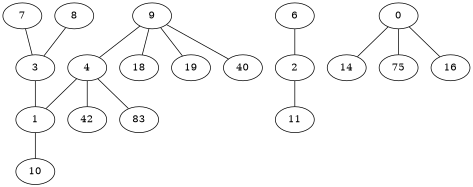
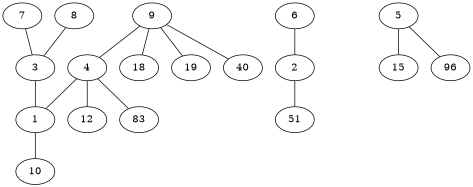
(399, 16) -> (399, 16)
(347, 68) -> none
(399, 68) -> (399, 68)
(451, 68) -> (451, 68)
(87, 120) -> (87, 120)
(295, 120) -> (295, 120)
